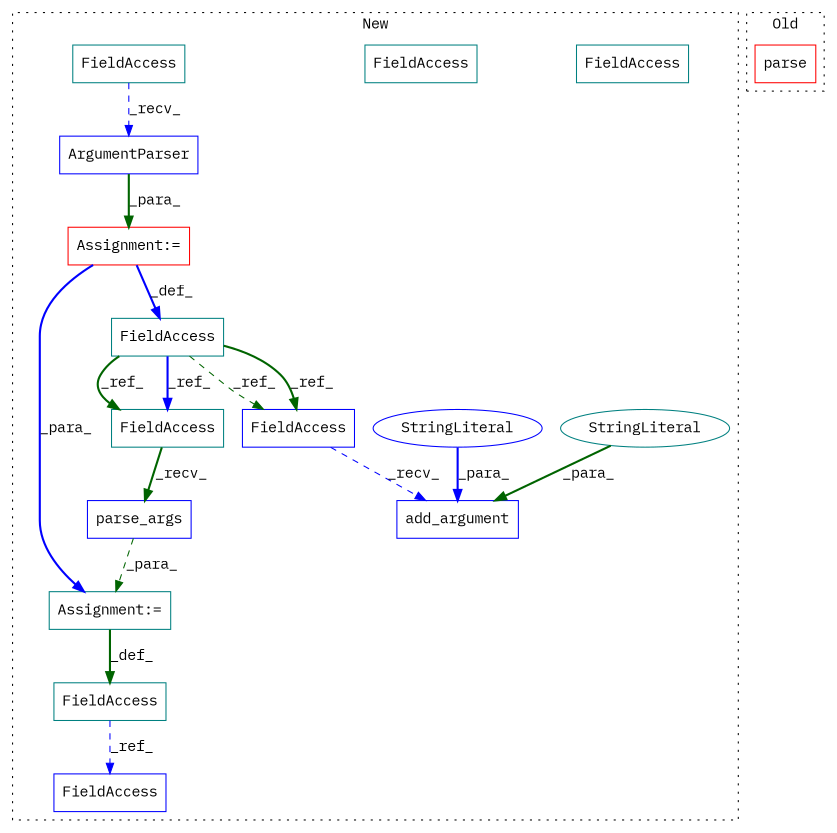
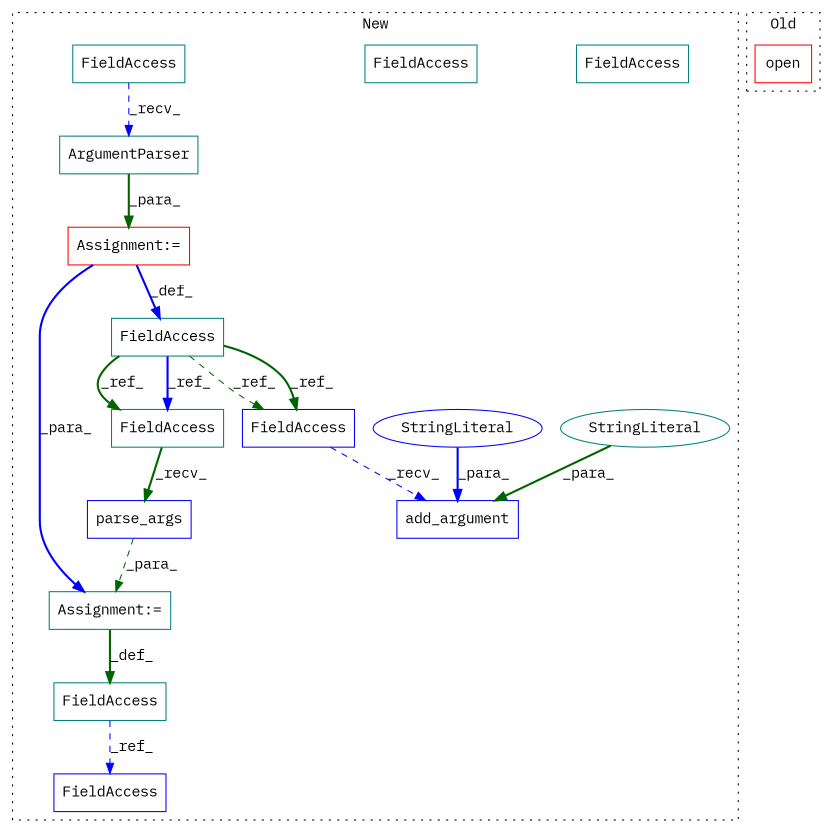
(785, 64) -> (783, 64)
(129, 155) -> (129, 155)
